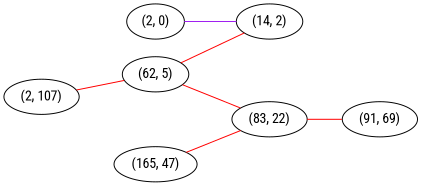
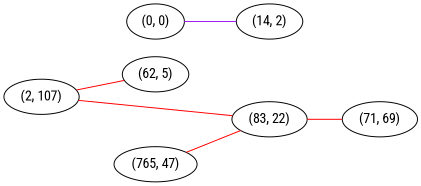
(156, 22) -> (156, 22)
(213, 48) -> none
(211, 96) -> (155, 108)
(380, 119) -> (380, 119)
(156, 164) -> (156, 164)
